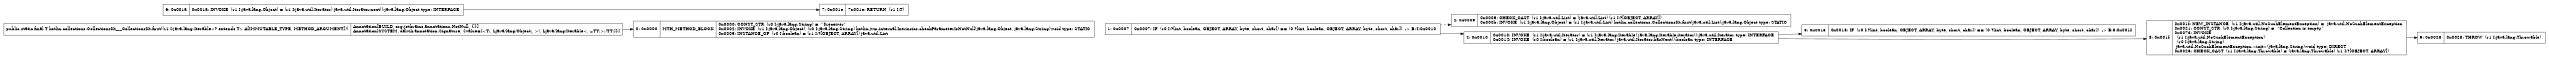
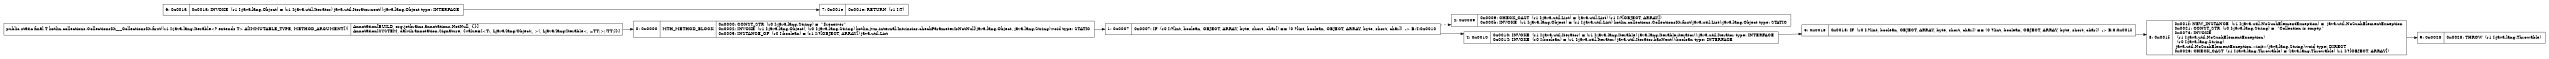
(877, 10) -> (877, 10)
none -> (1098, 29)
(1961, 39) -> (2140, 34)
